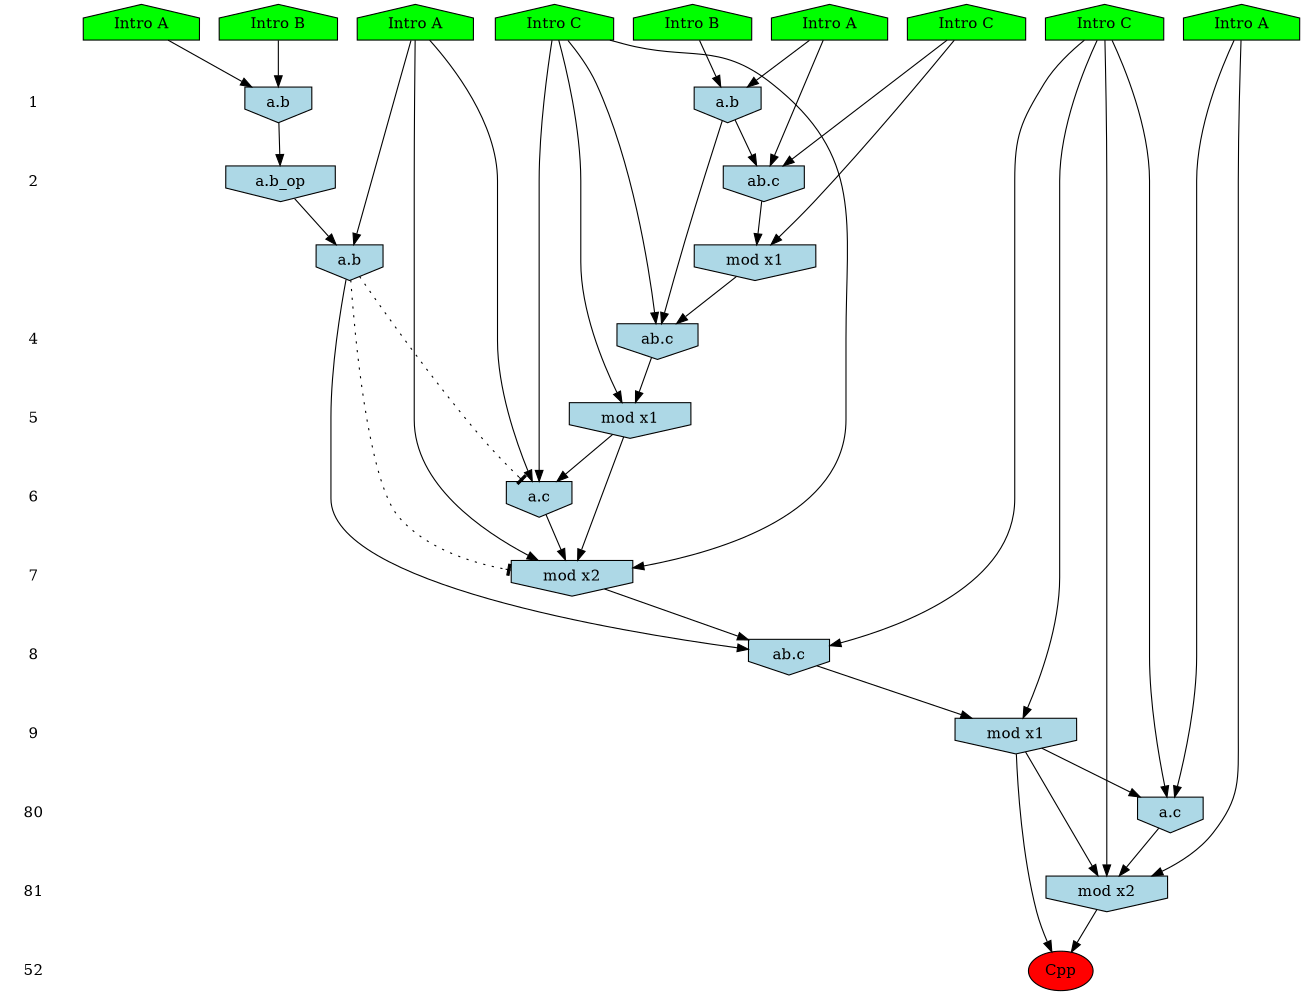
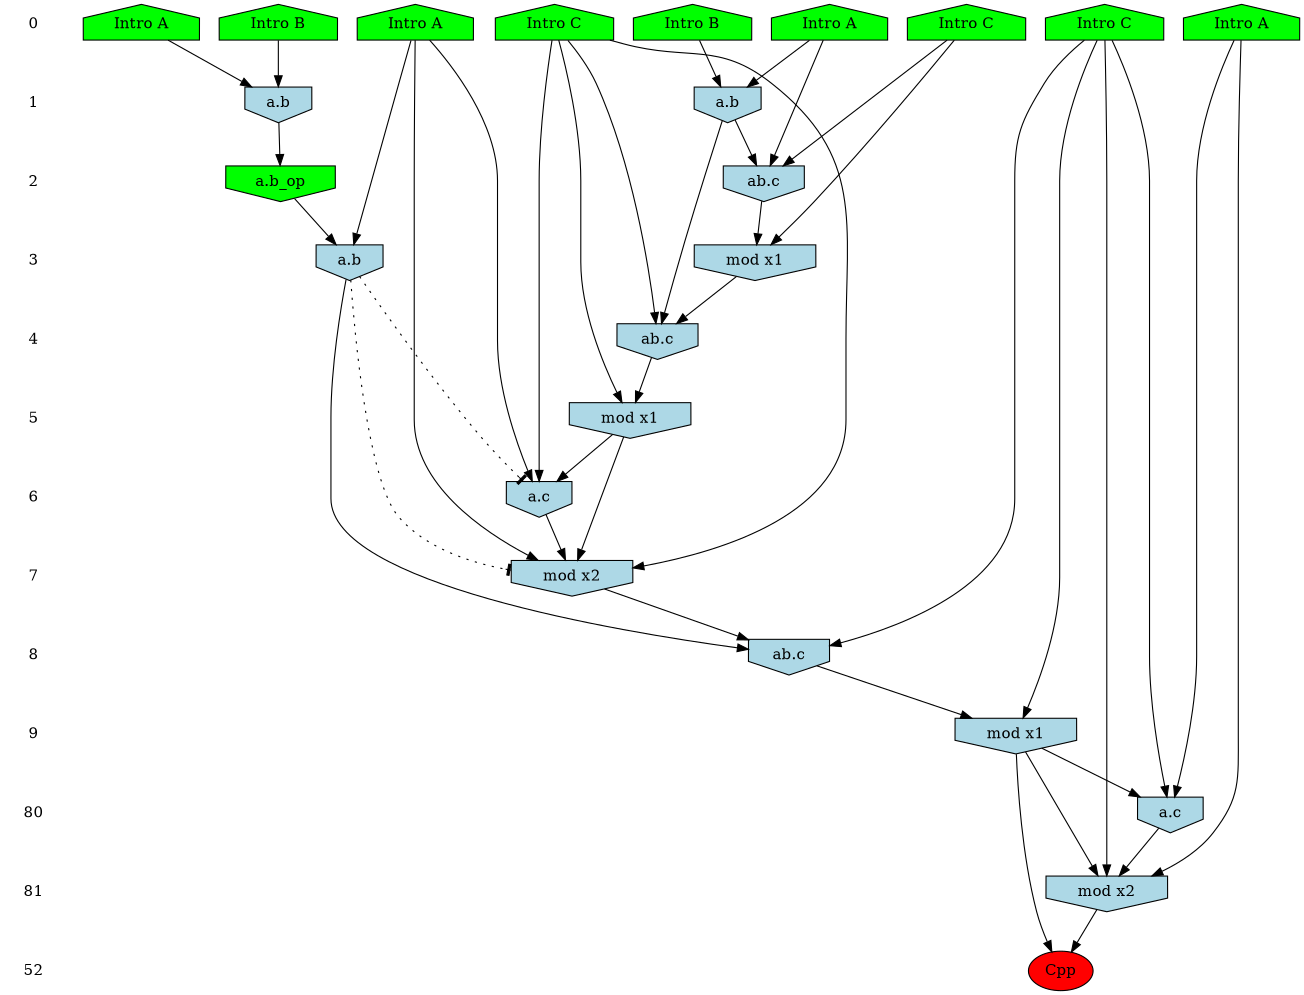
none -> (34, 24)
(281, 182) -> (281, 182)
none -> (34, 261)
